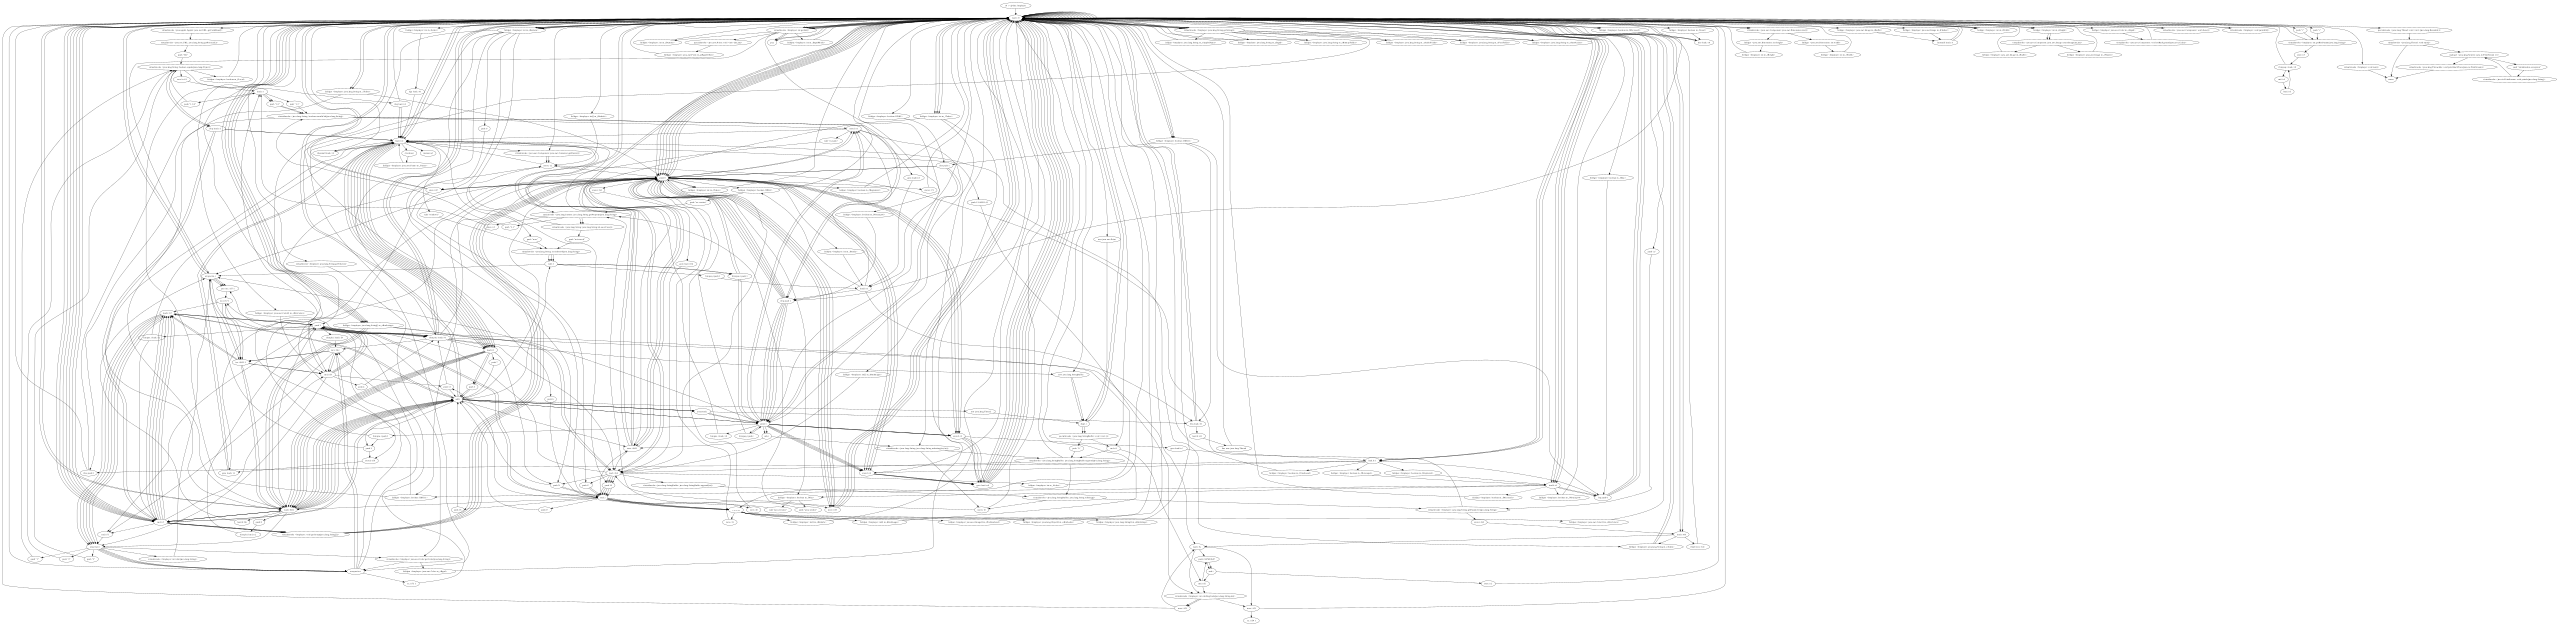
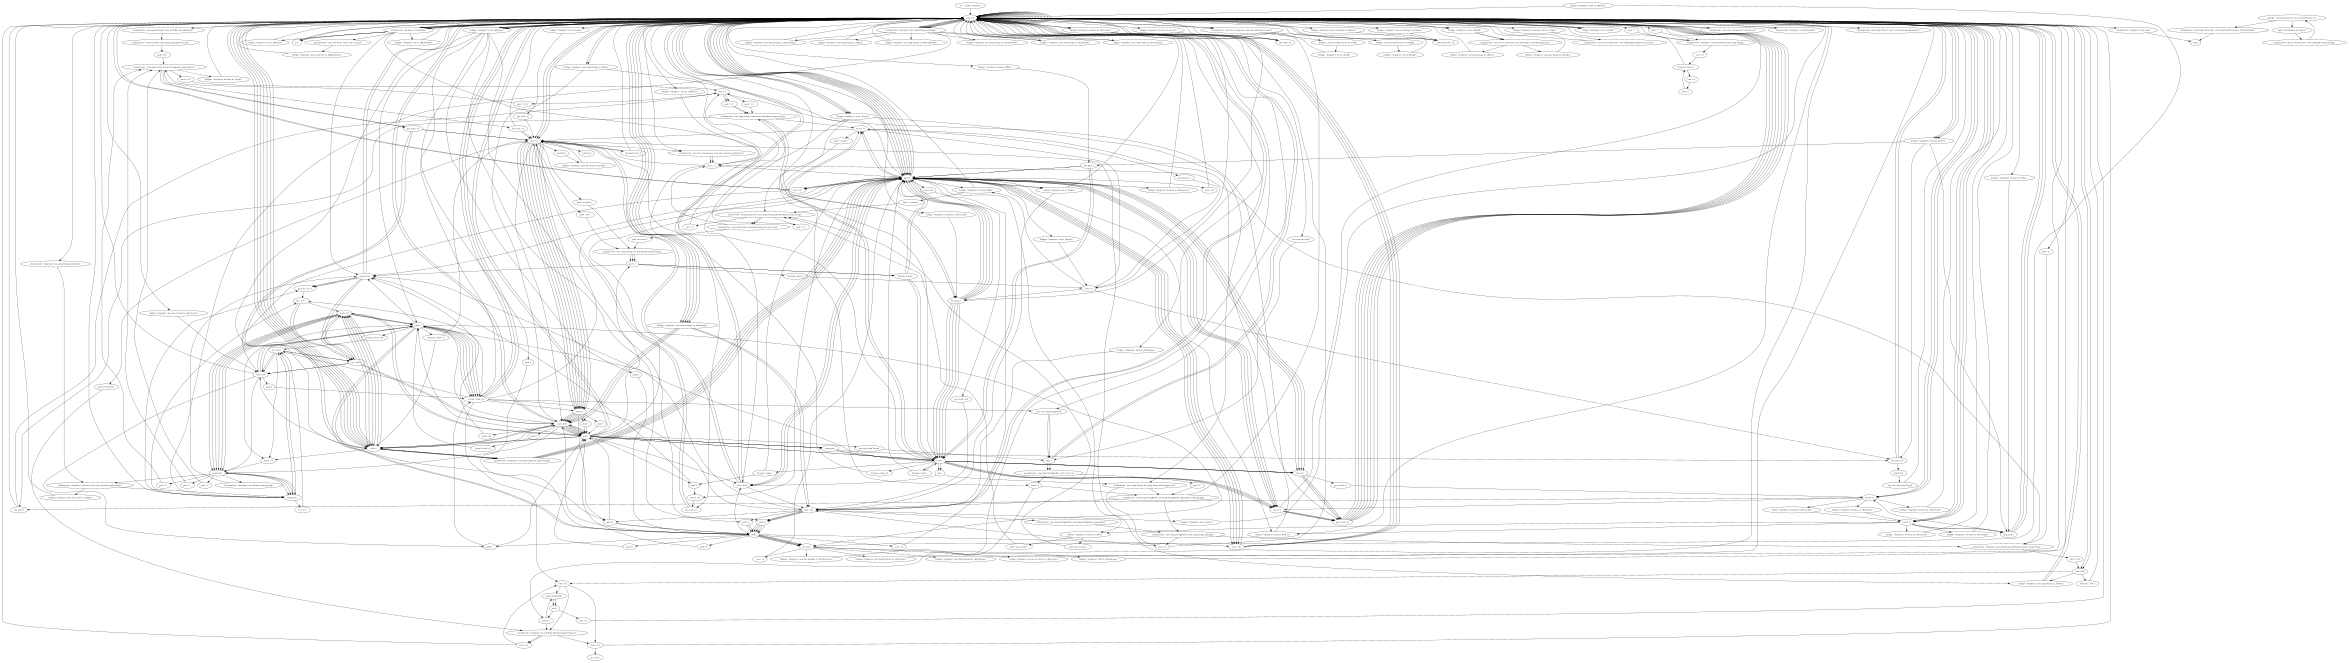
none -> (653, 35)
(2409, 43) -> none
none -> (392, 302)
(764, 517) -> (1980, 539)
